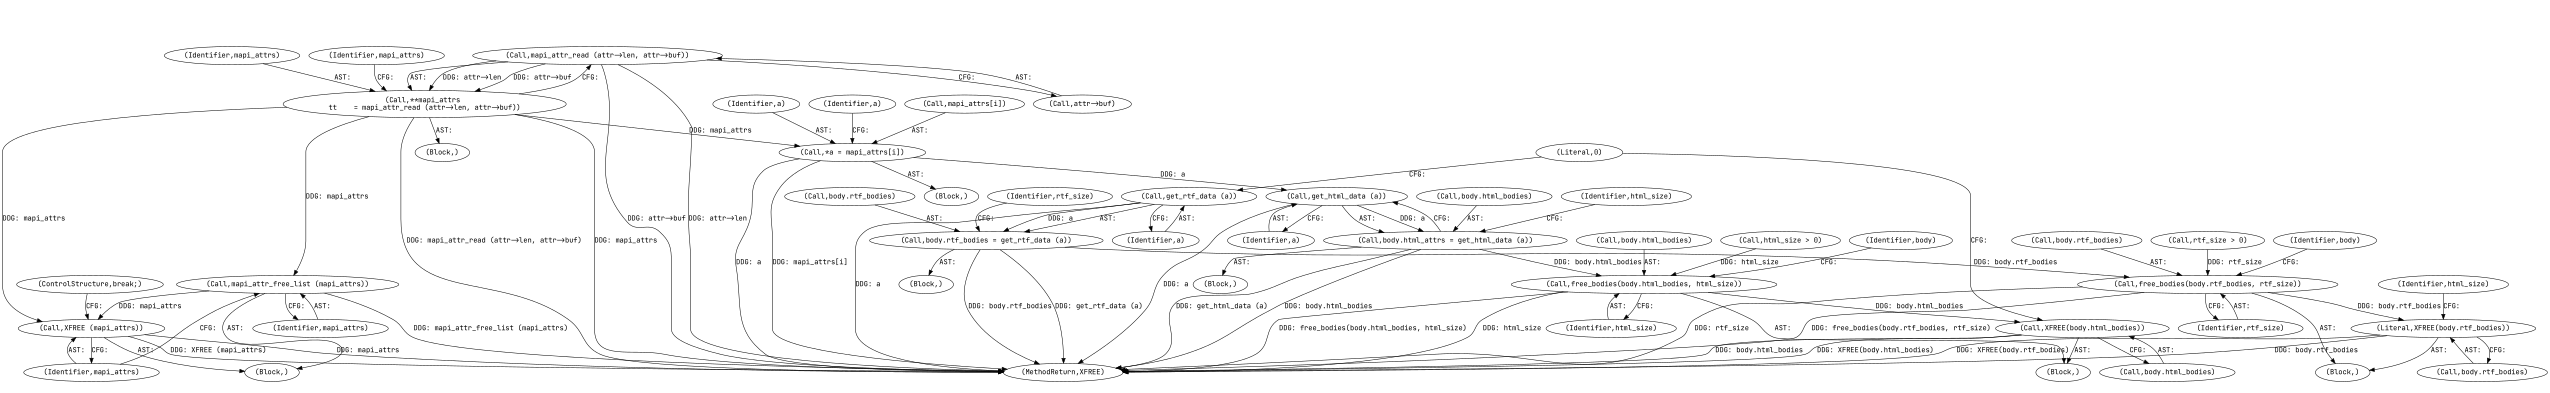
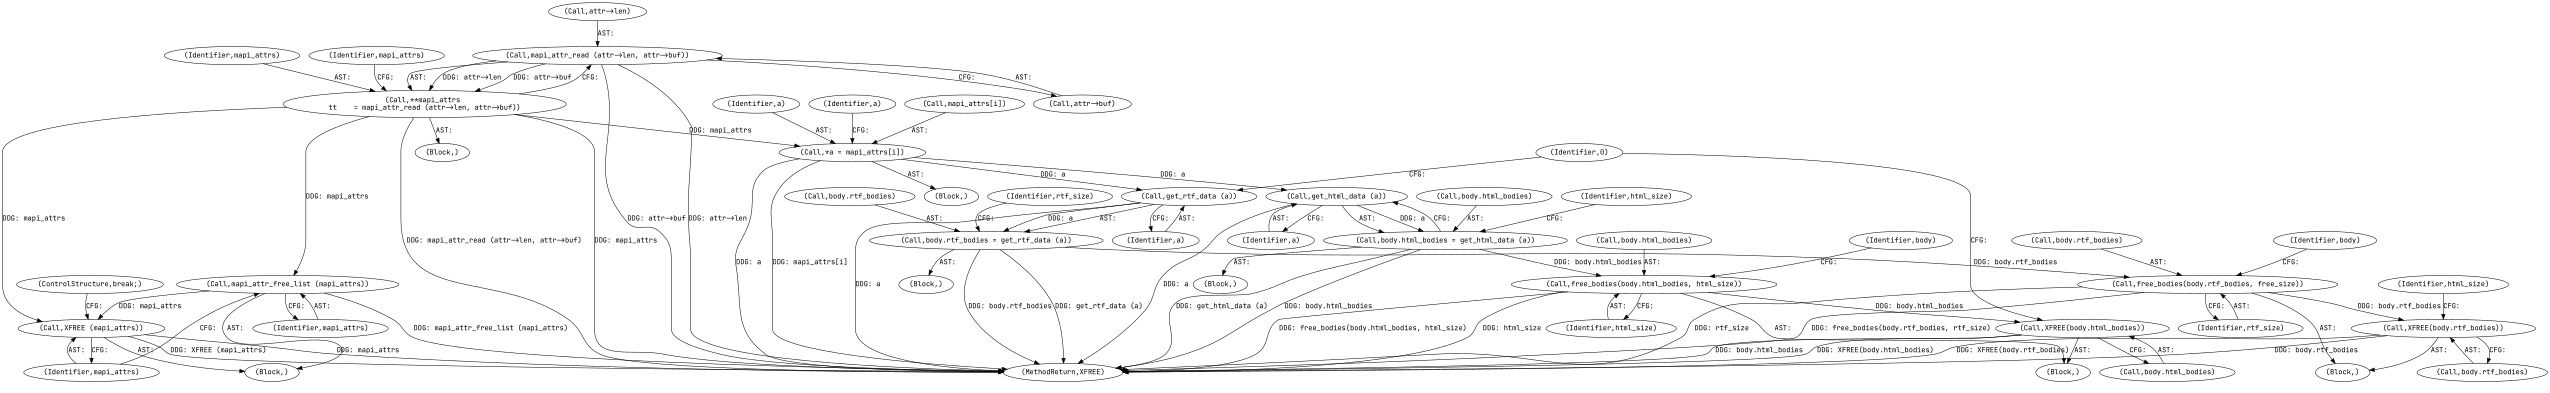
none -> (598, 12)
(1579, 153) -> (1579, 153)
none -> (1019, 174)
(1445, 241) -> (1445, 241)
(1781, 241) -> none
(2208, 241) -> none
(2208, 285) -> (2208, 285)
(2443, 328) -> (2443, 328)
